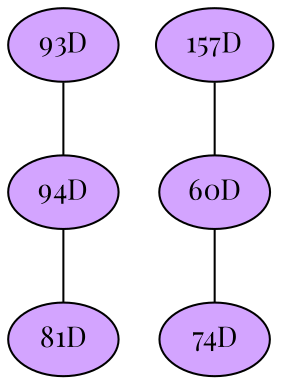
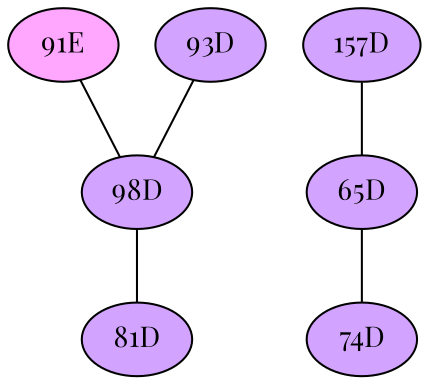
none -> (63, 45)
(63, 192) -> (137, 192)
(215, 192) -> (362, 192)
